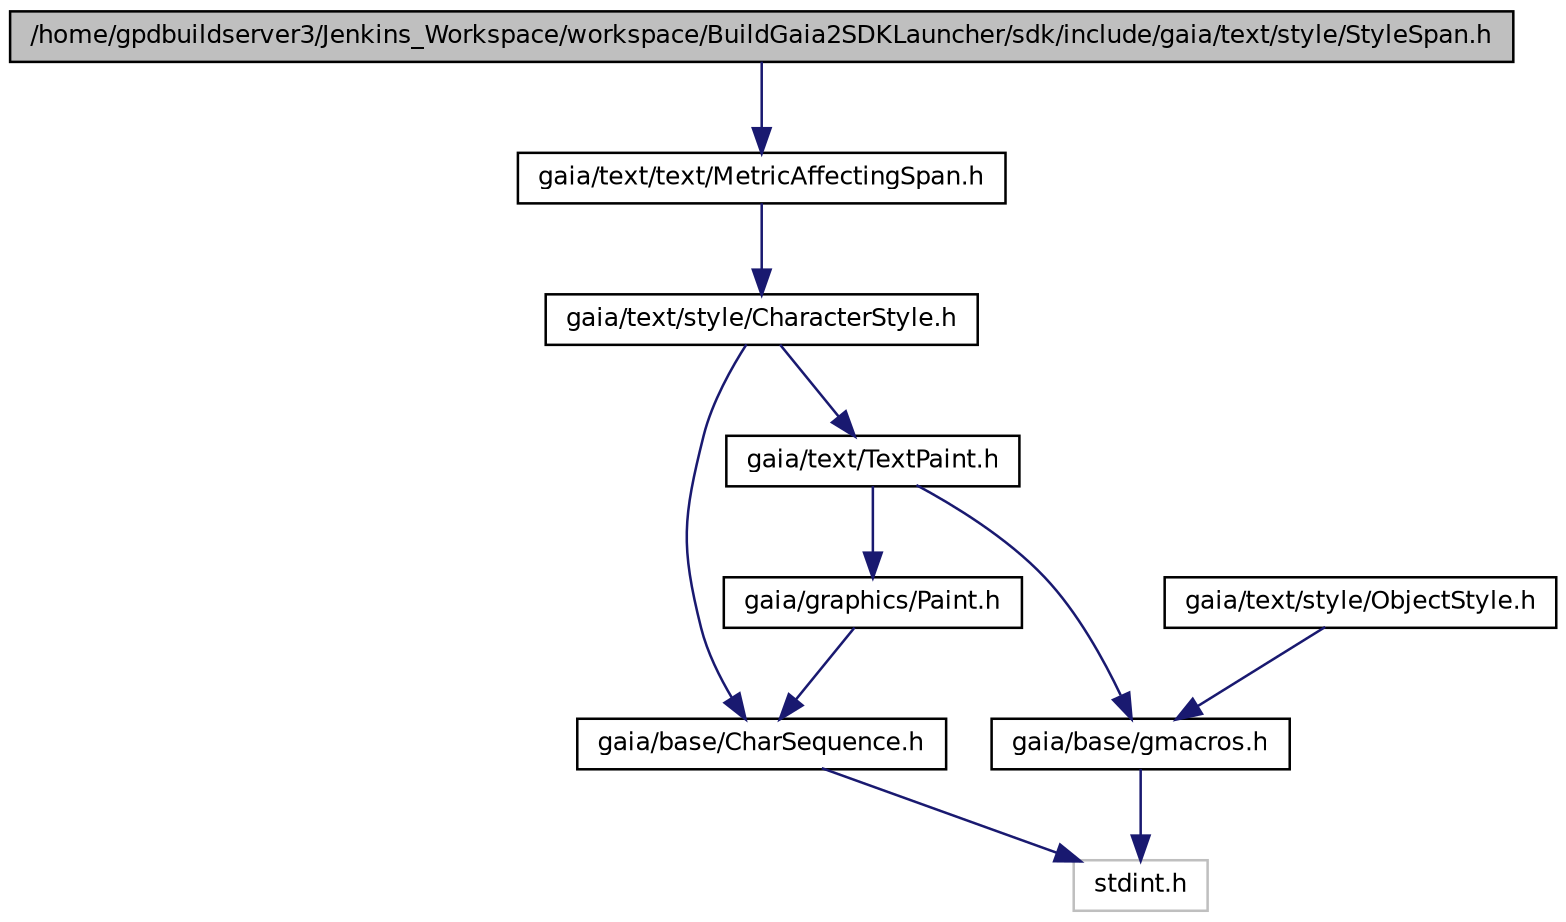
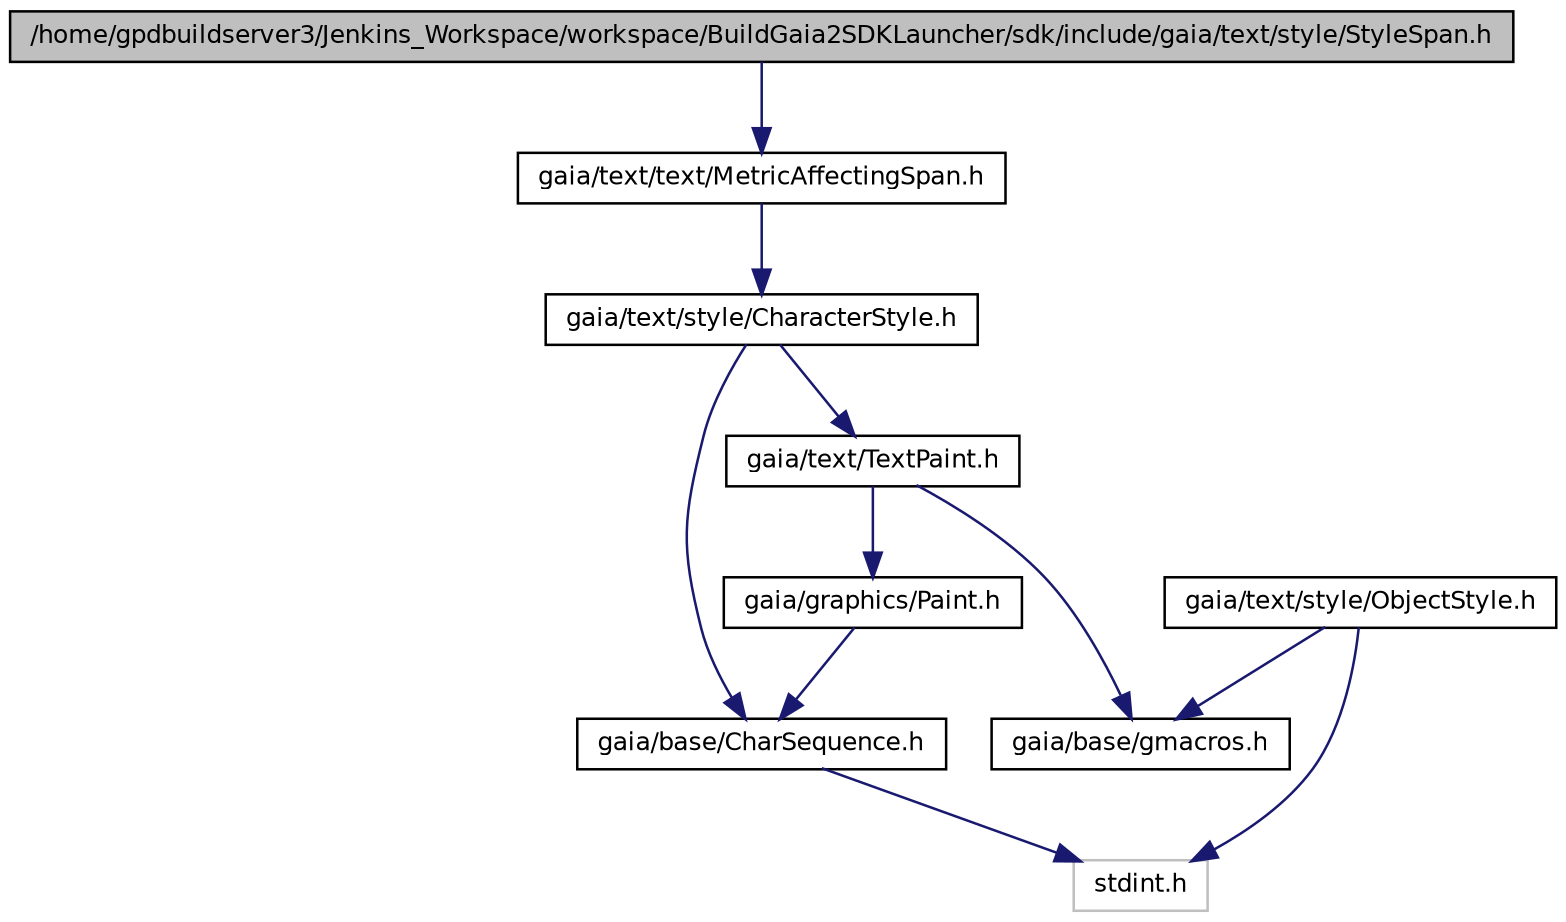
(1141, 802) -> (1319, 760)
